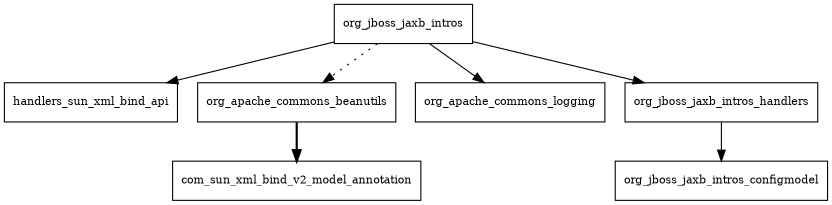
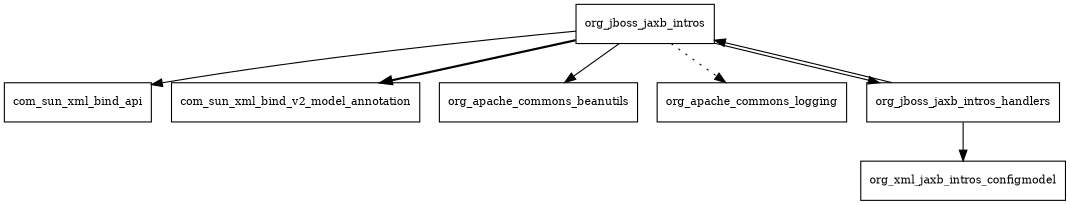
(355, 60) -> (596, 60)
(452, 60) -> (694, 60)
none -> (809, 62)
(91, 102) -> (78, 102)
(297, 136) -> (484, 60)
(721, 181) -> (963, 181)
